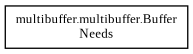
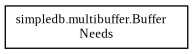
(97, 27) -> (97, 27)
